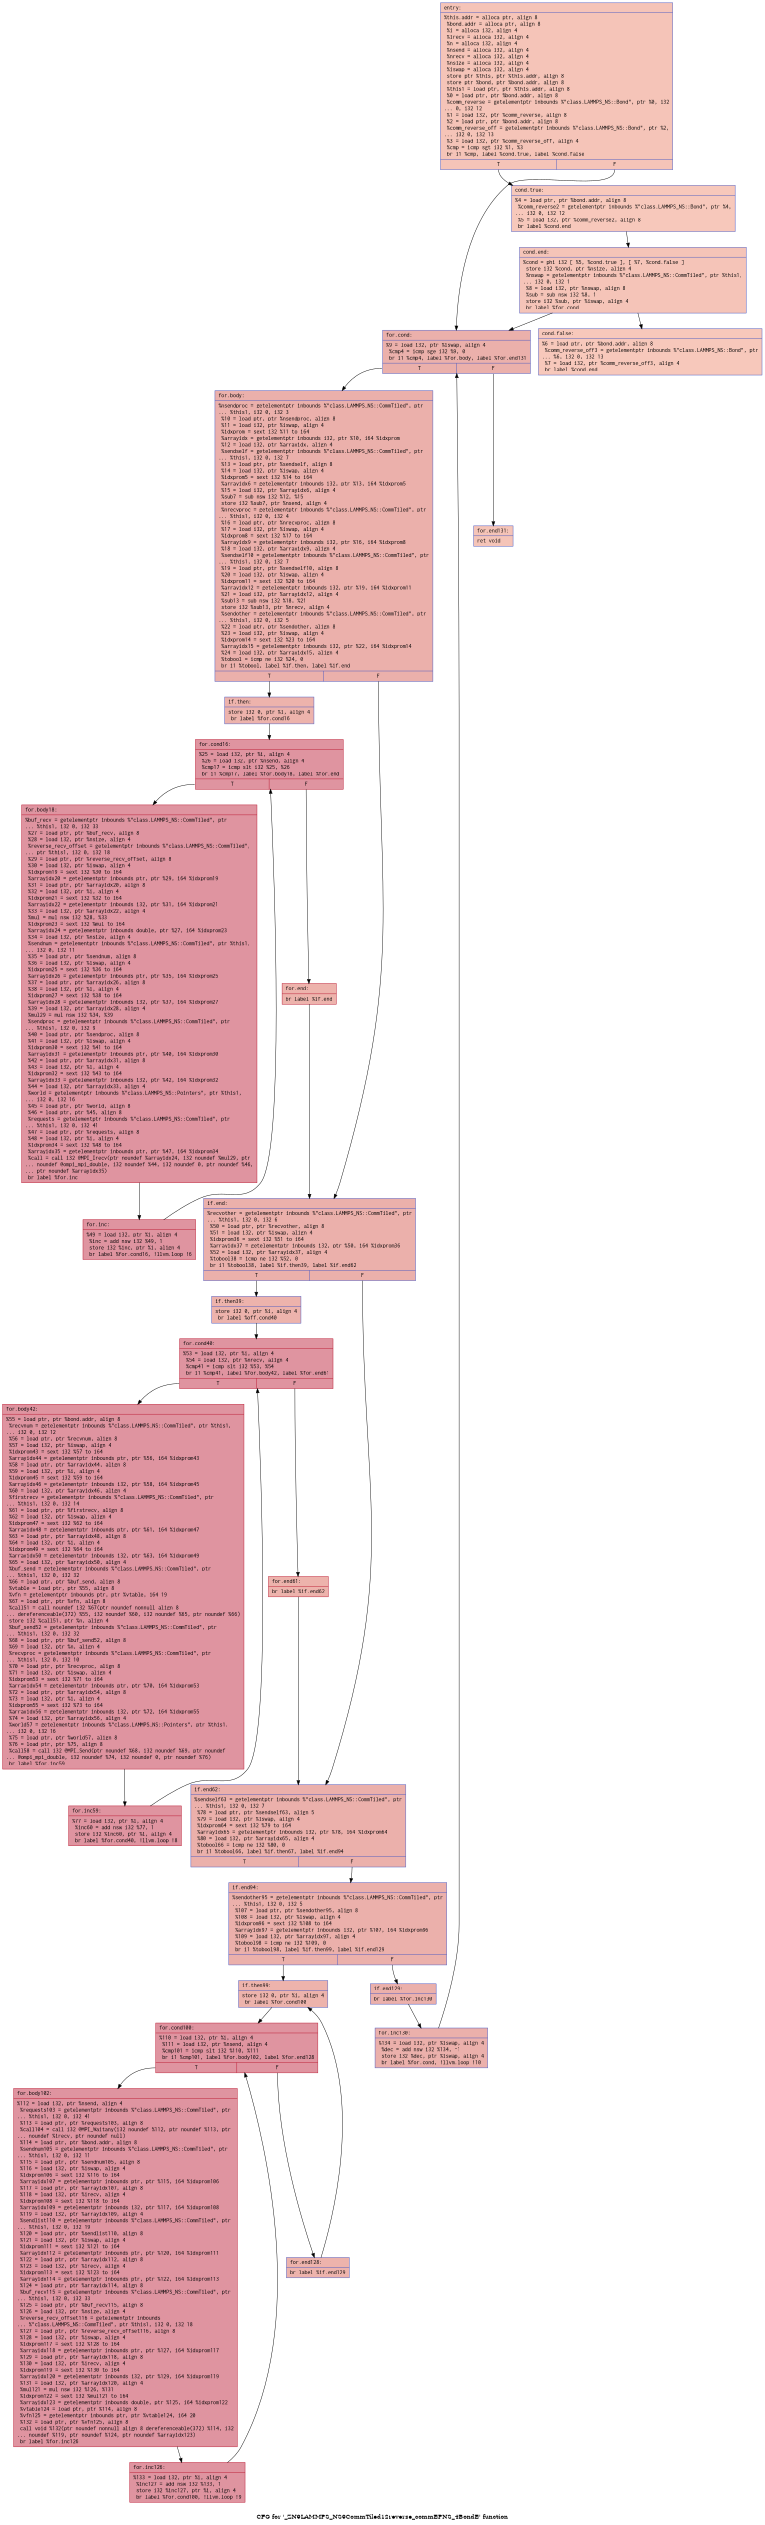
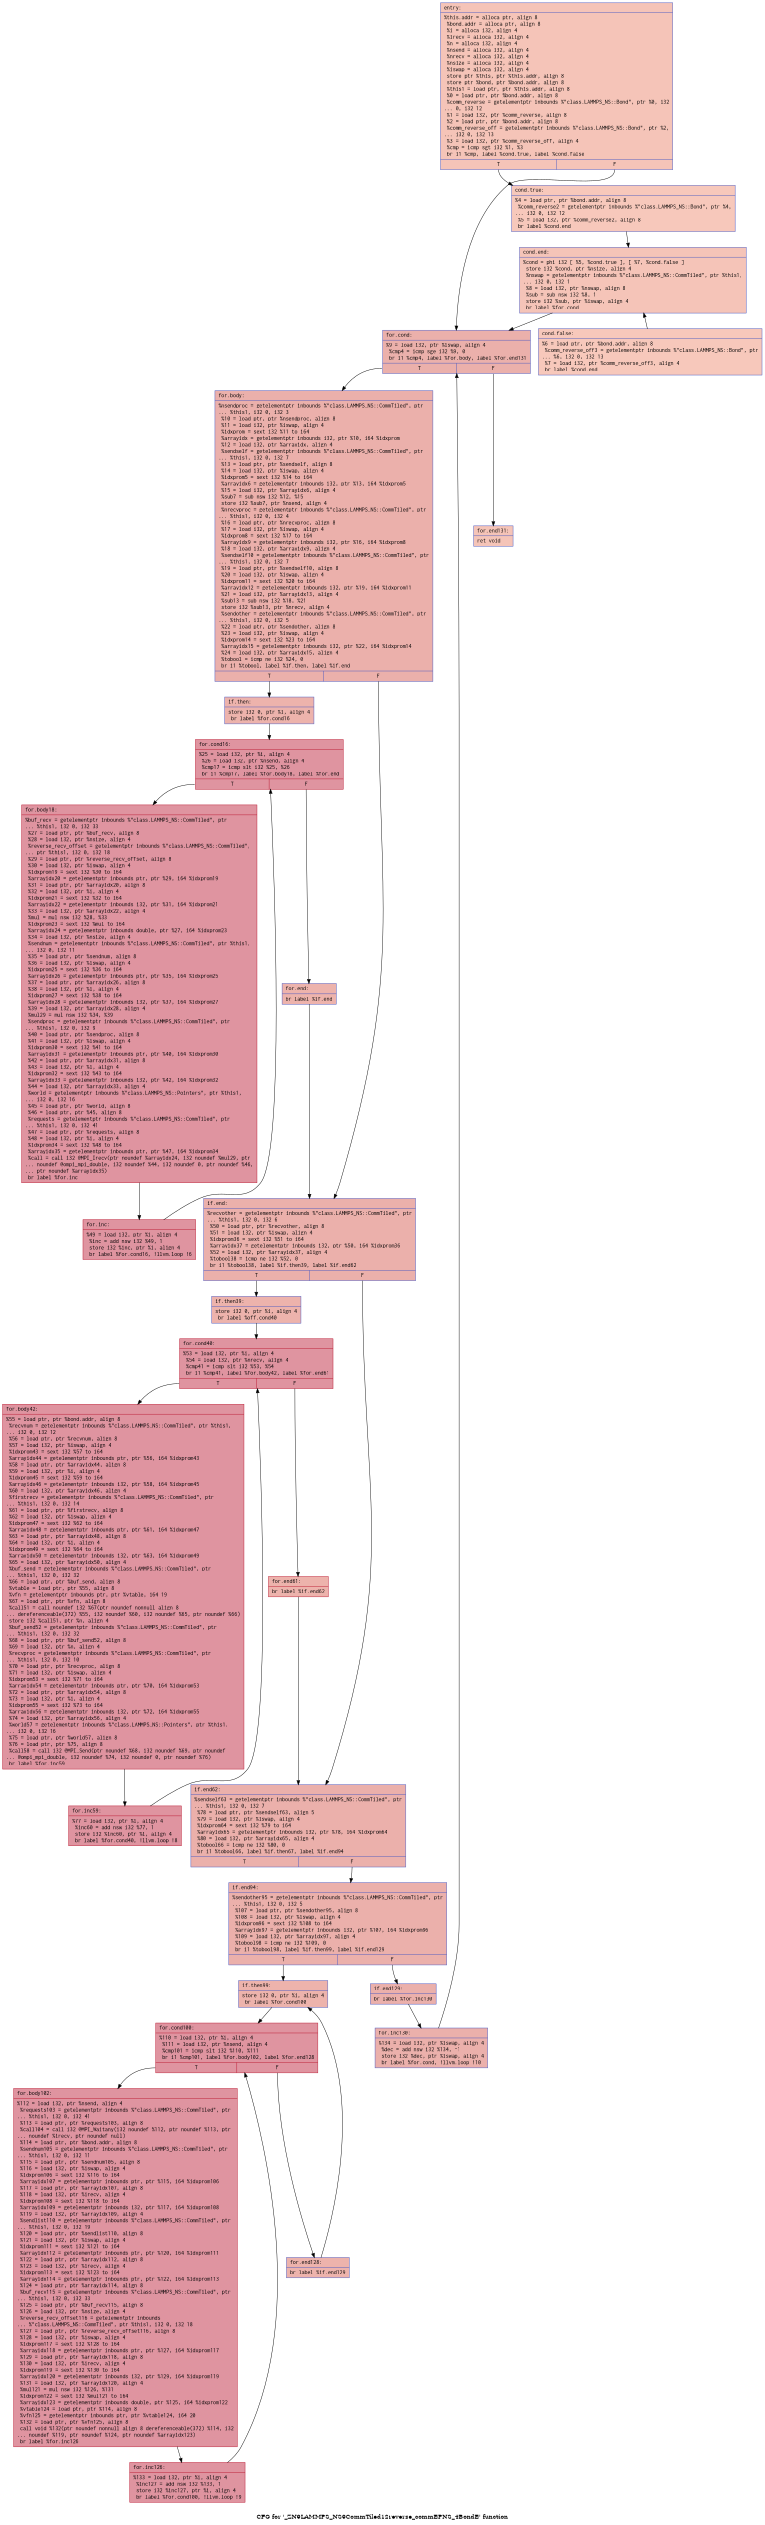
(639, 319) -> (646, 323)
(278, 594) -> (278, 594)
(309, 994) -> (309, 994)
